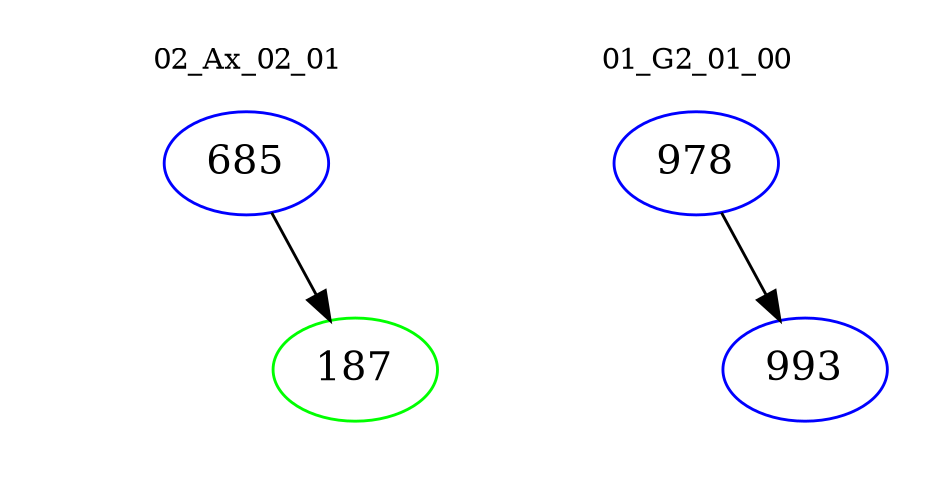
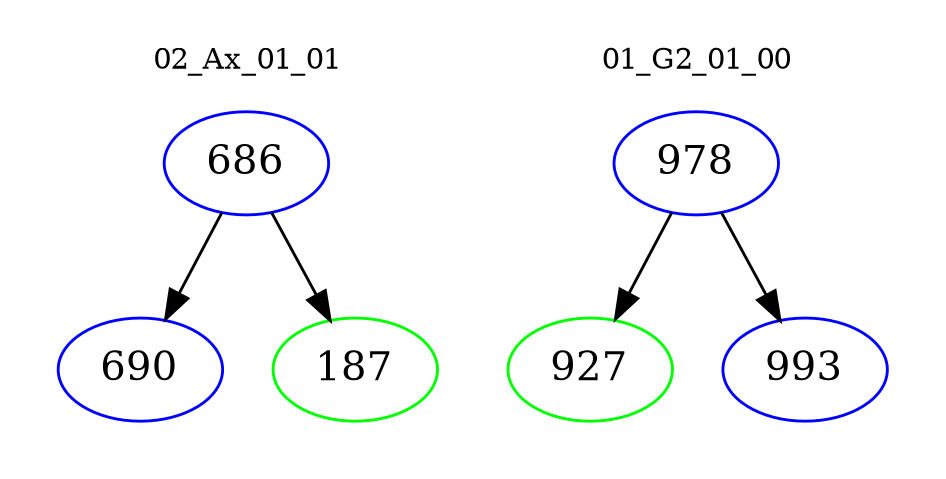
(248, 62) -> (248, 62)
(246, 163) -> (246, 163)
none -> (140, 370)
none -> (590, 370)
